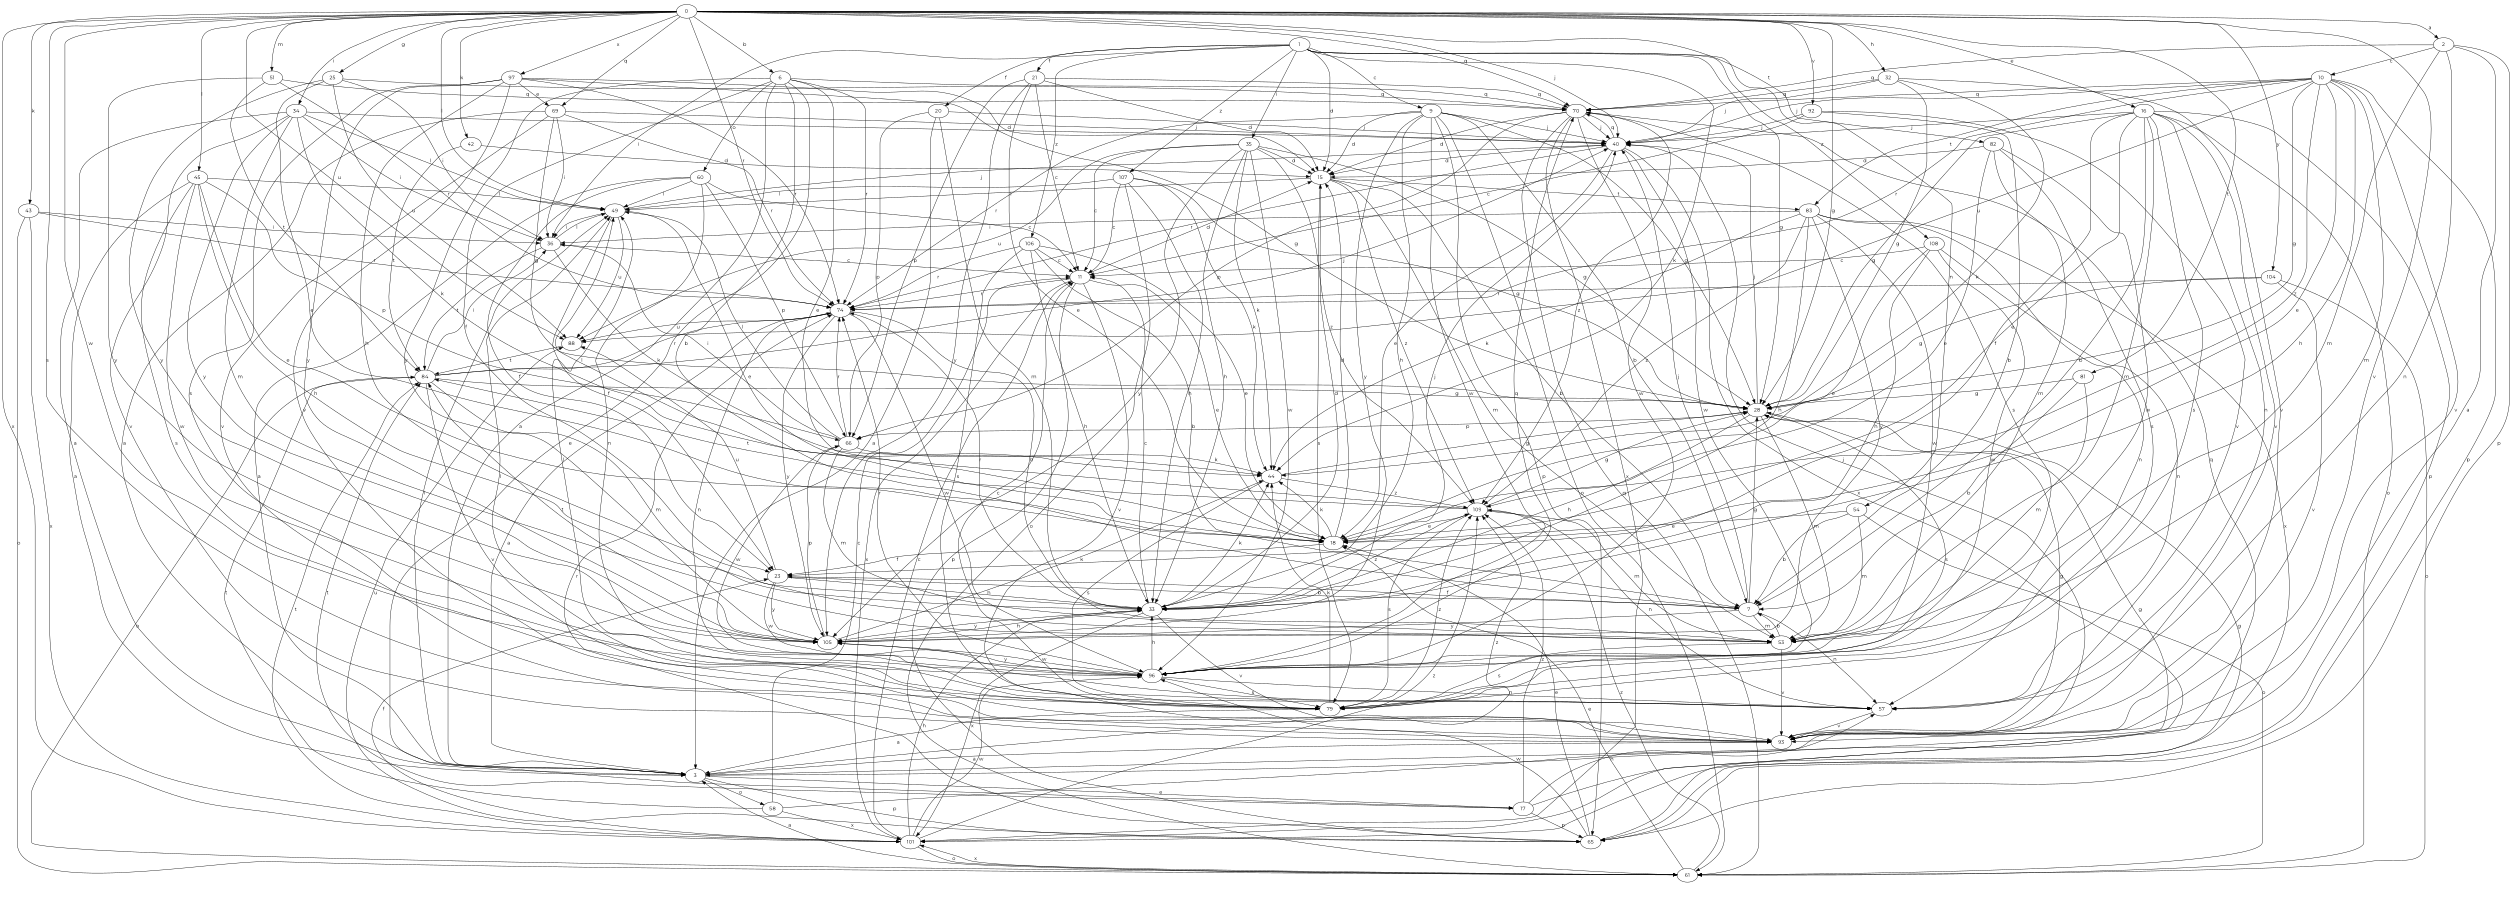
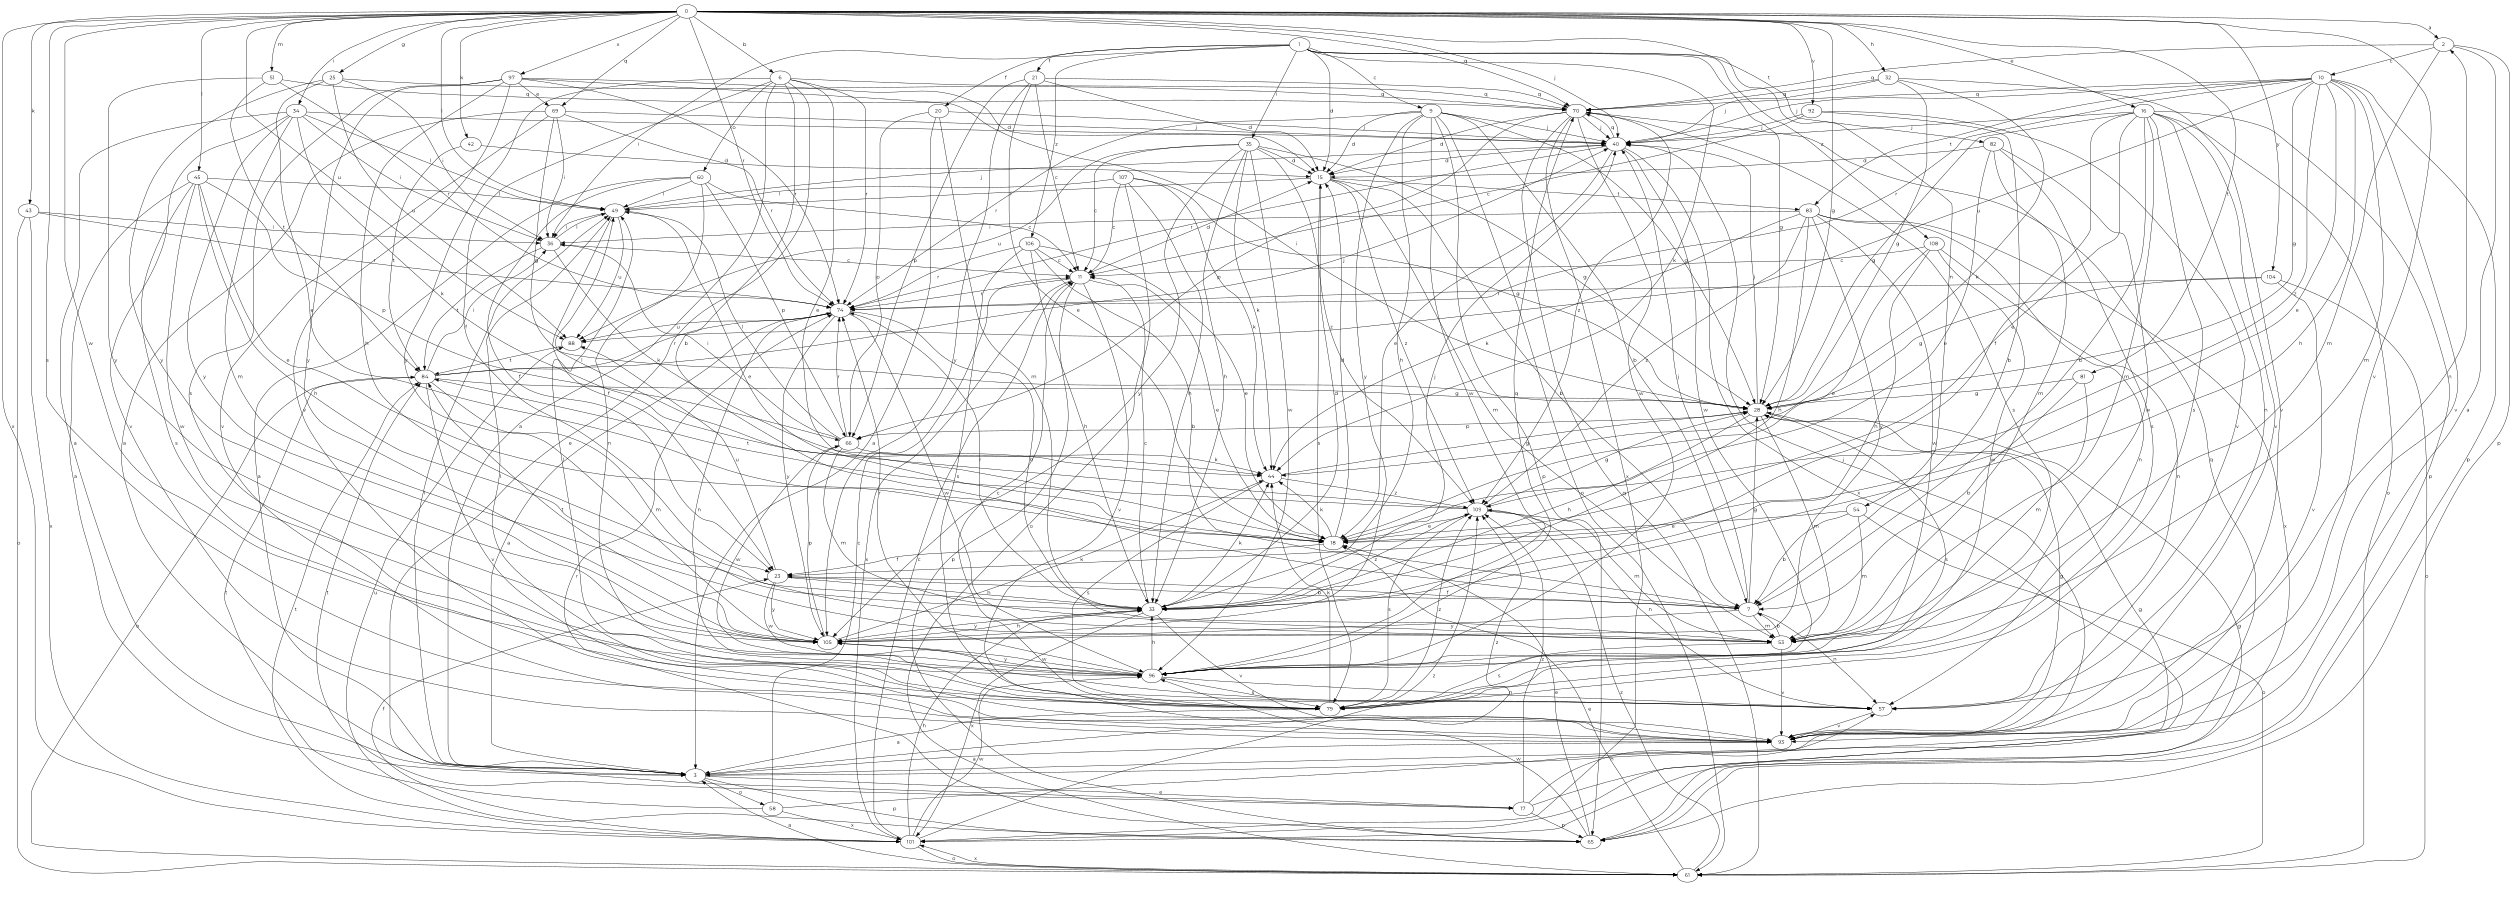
(1213, 110) -> none
(1296, 244) -> (1296, 244)
(2301, 488) -> (2331, 511)
